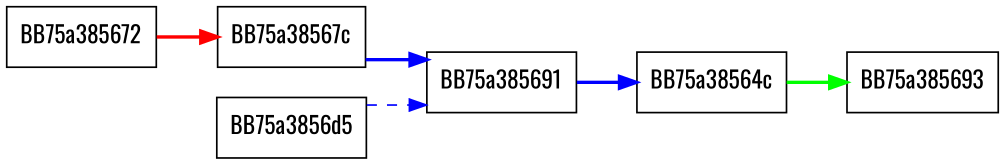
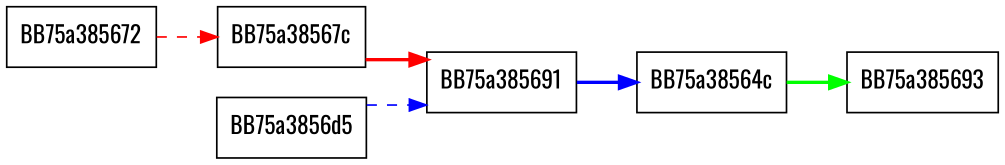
(179, 37) -> (179, 37)
(388, 60) -> (388, 60)
